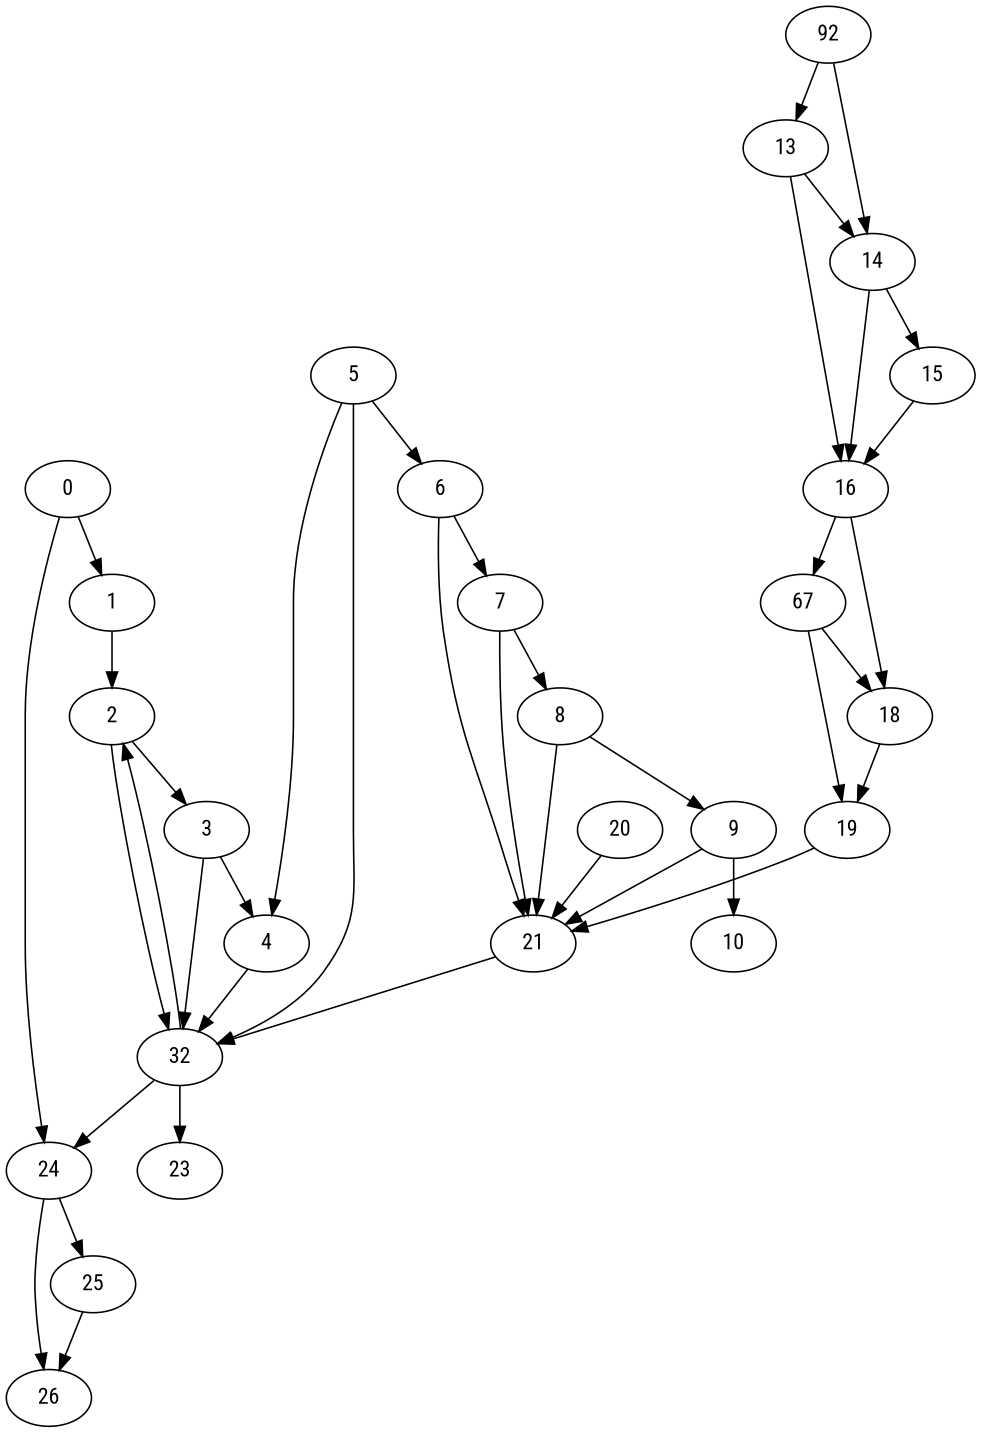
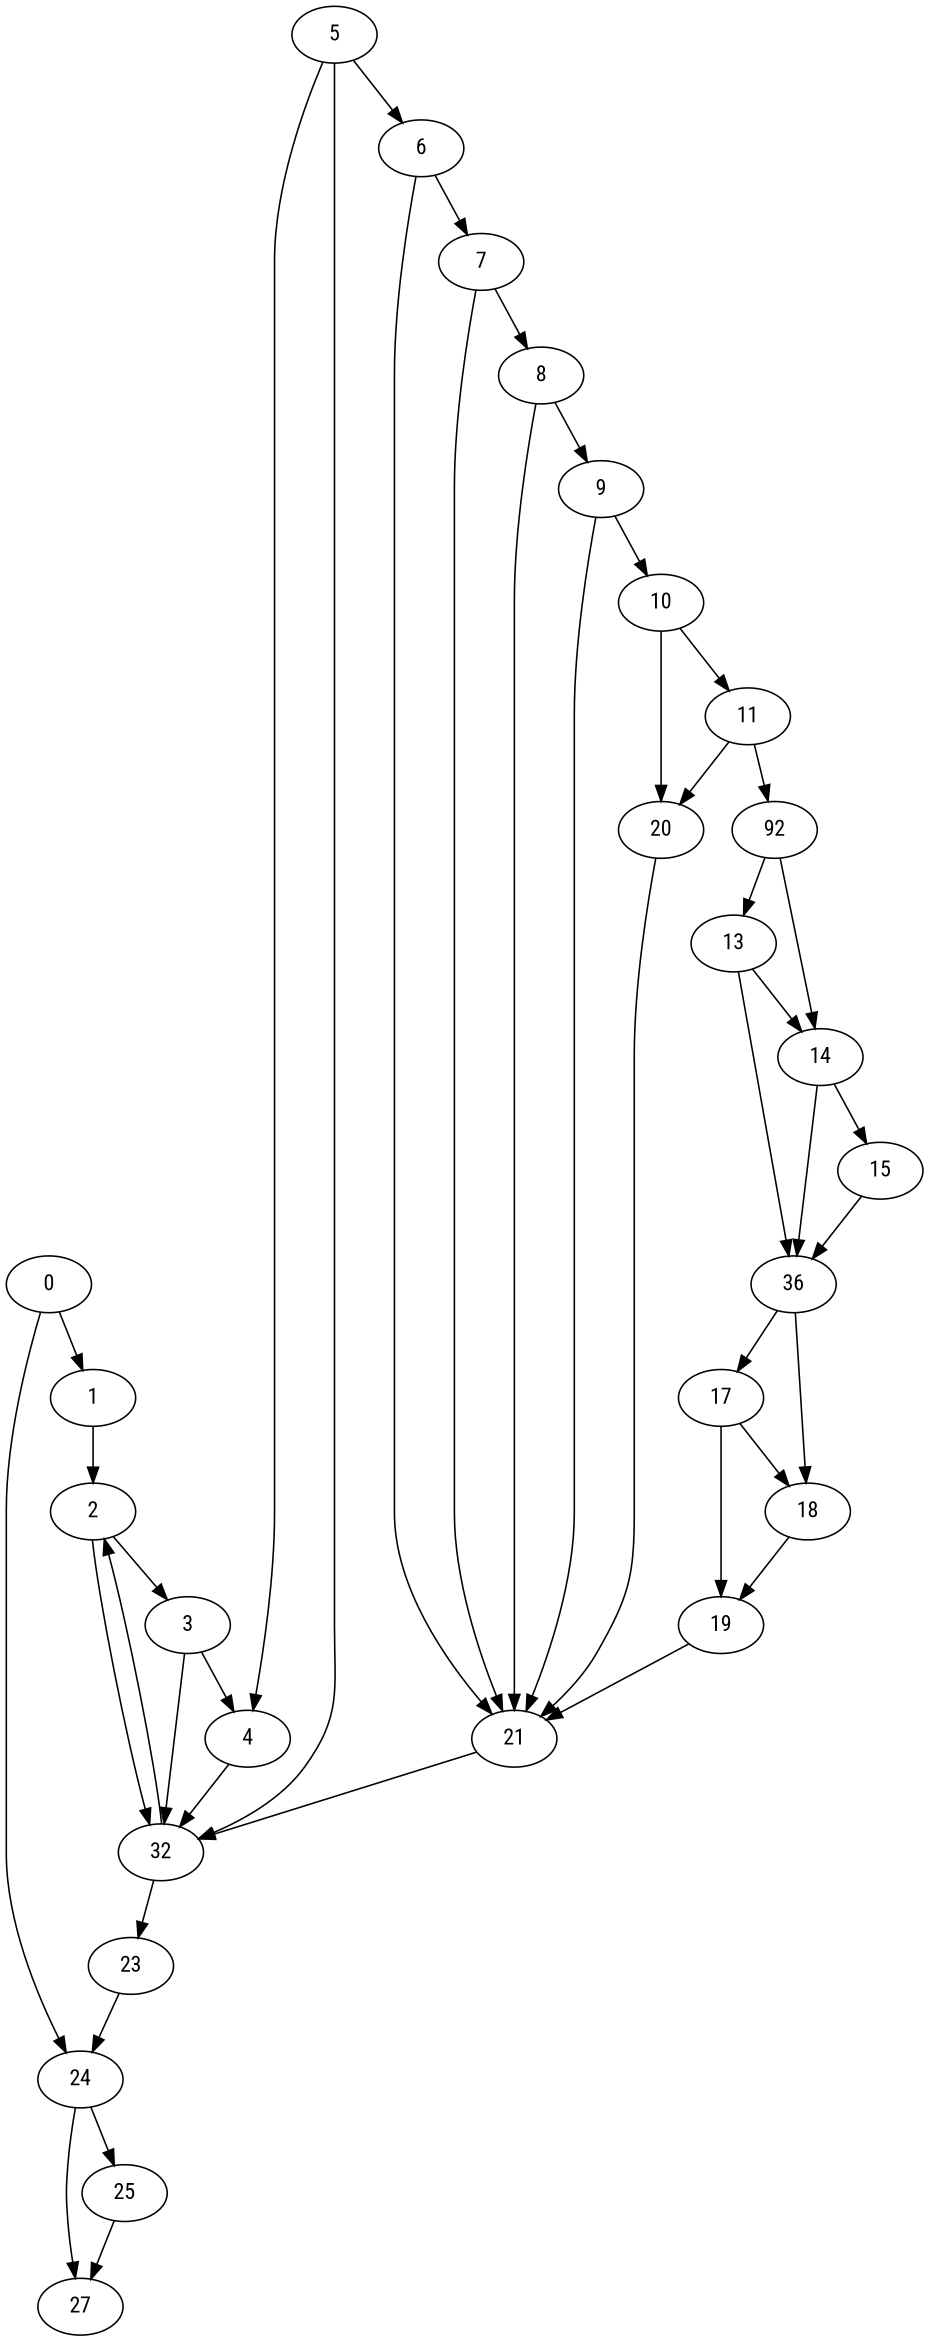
(846, 489) -> (794, 1284)
(803, 603) -> (721, 1398)
none -> (661, 708)
none -> (748, 716)
(120, 1109) -> (109, 2016)
(49, 1398) -> (80, 2307)
